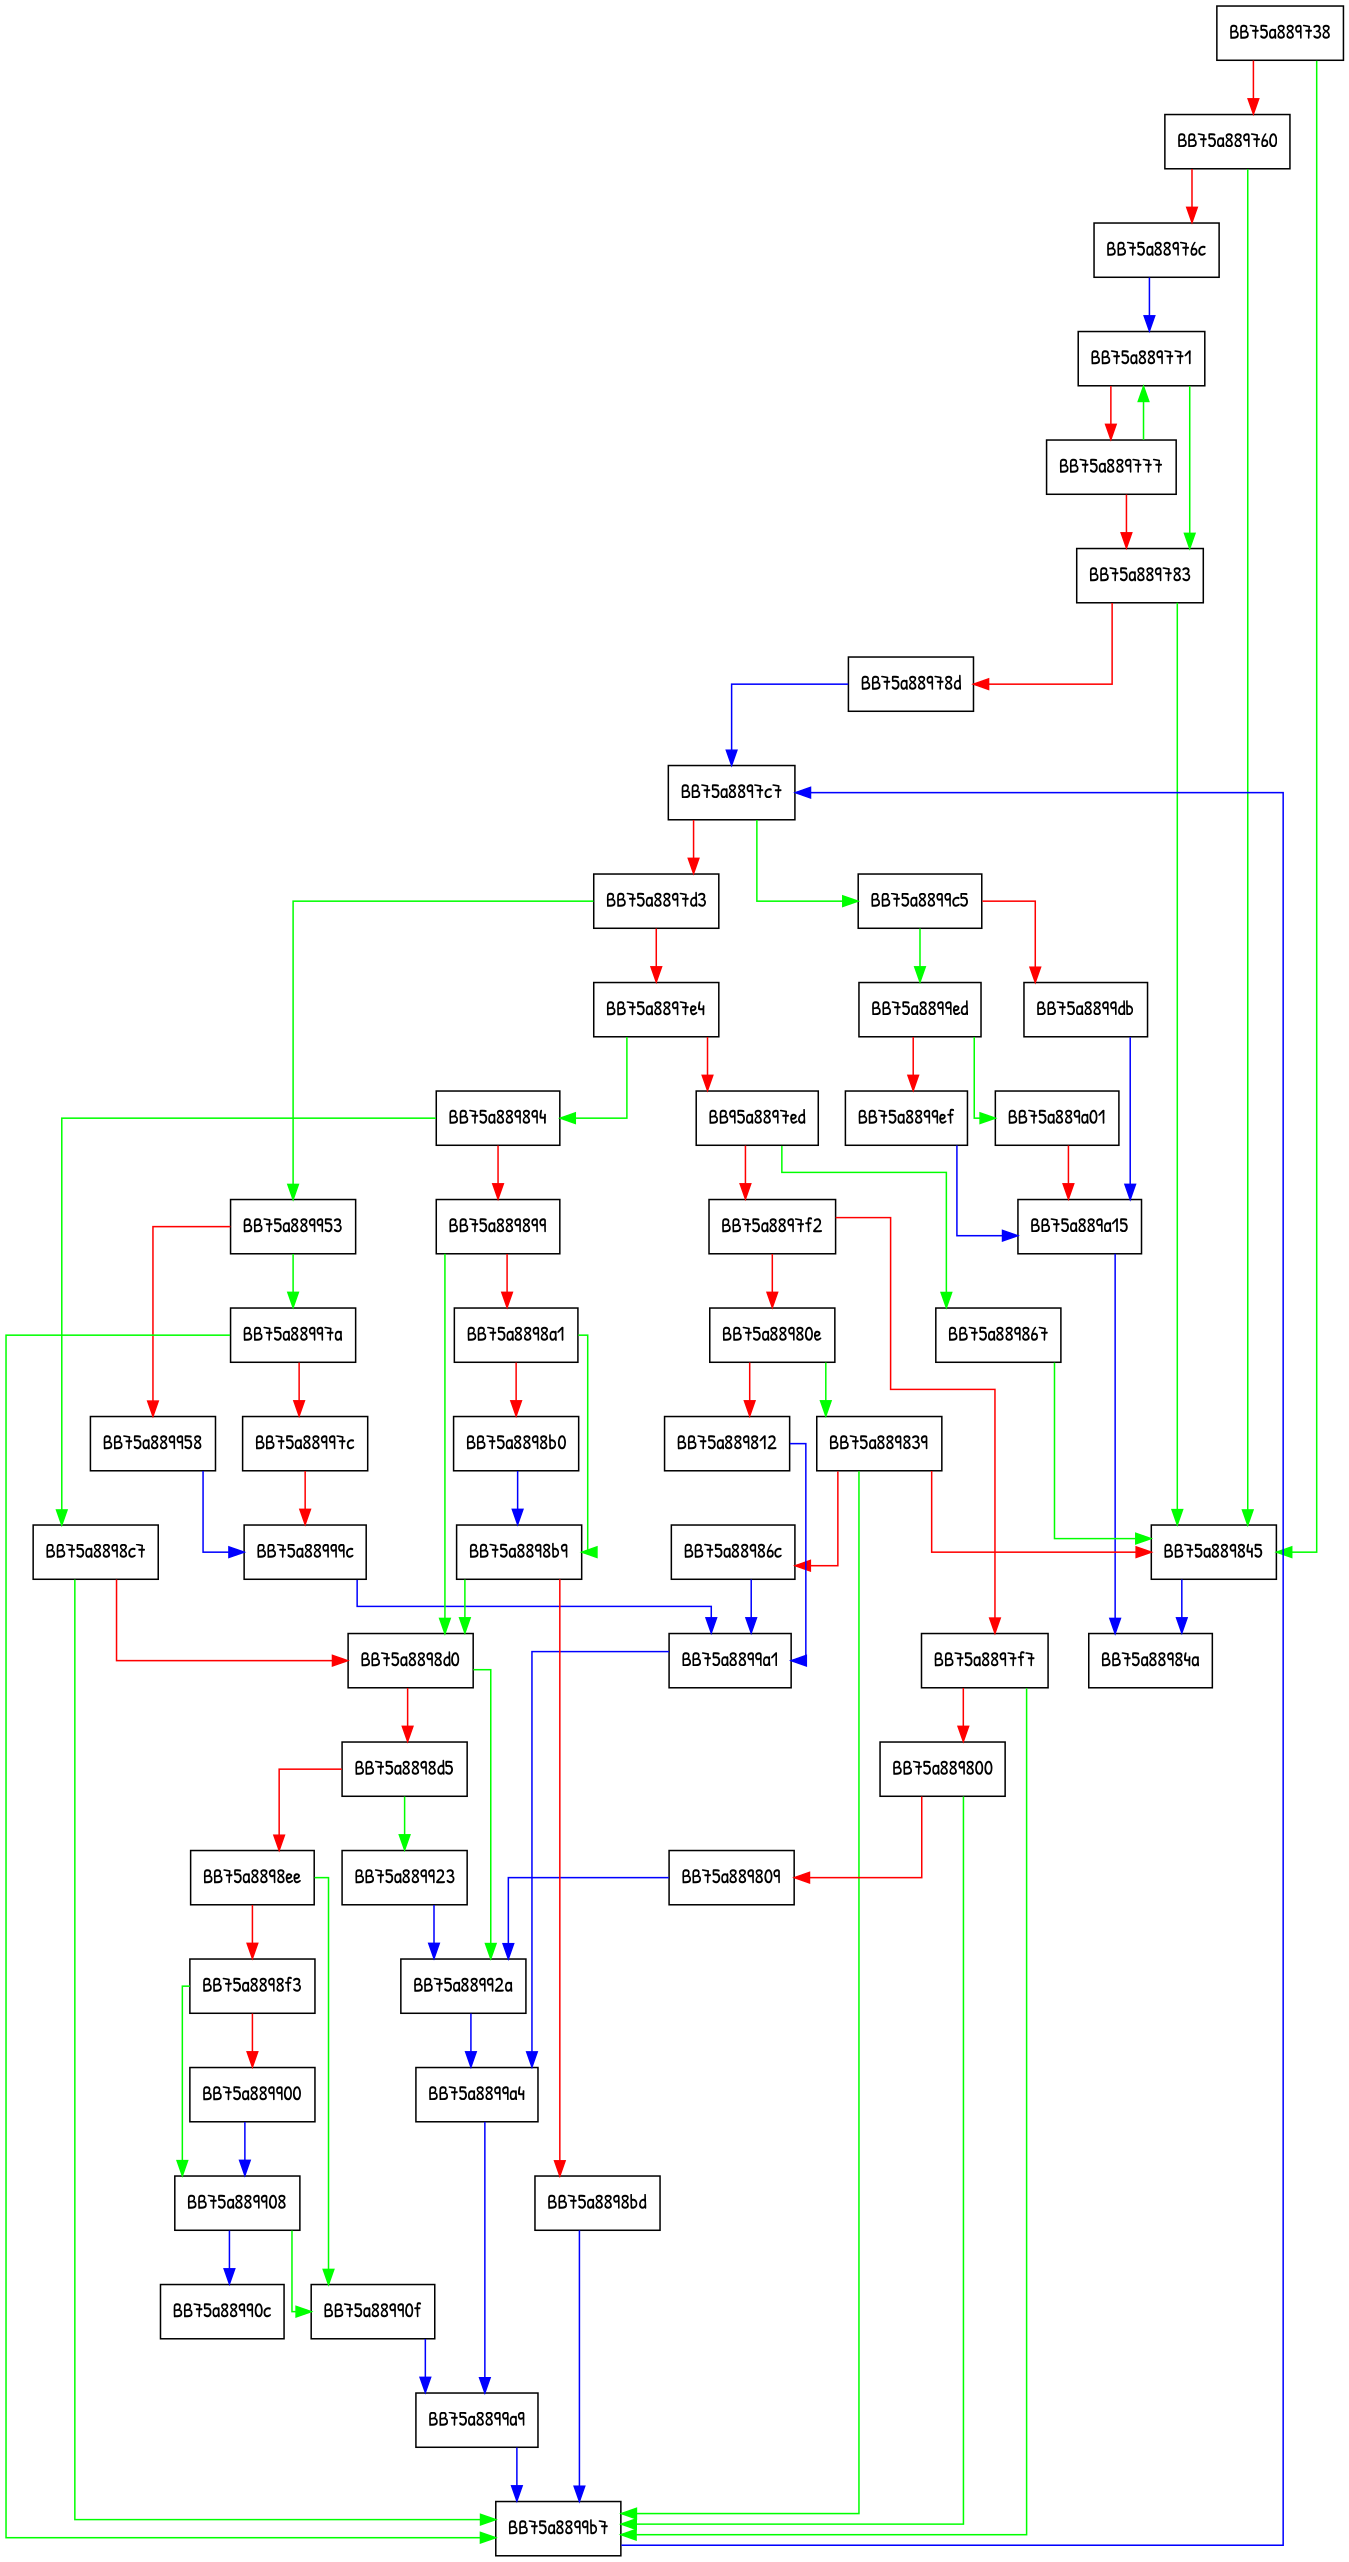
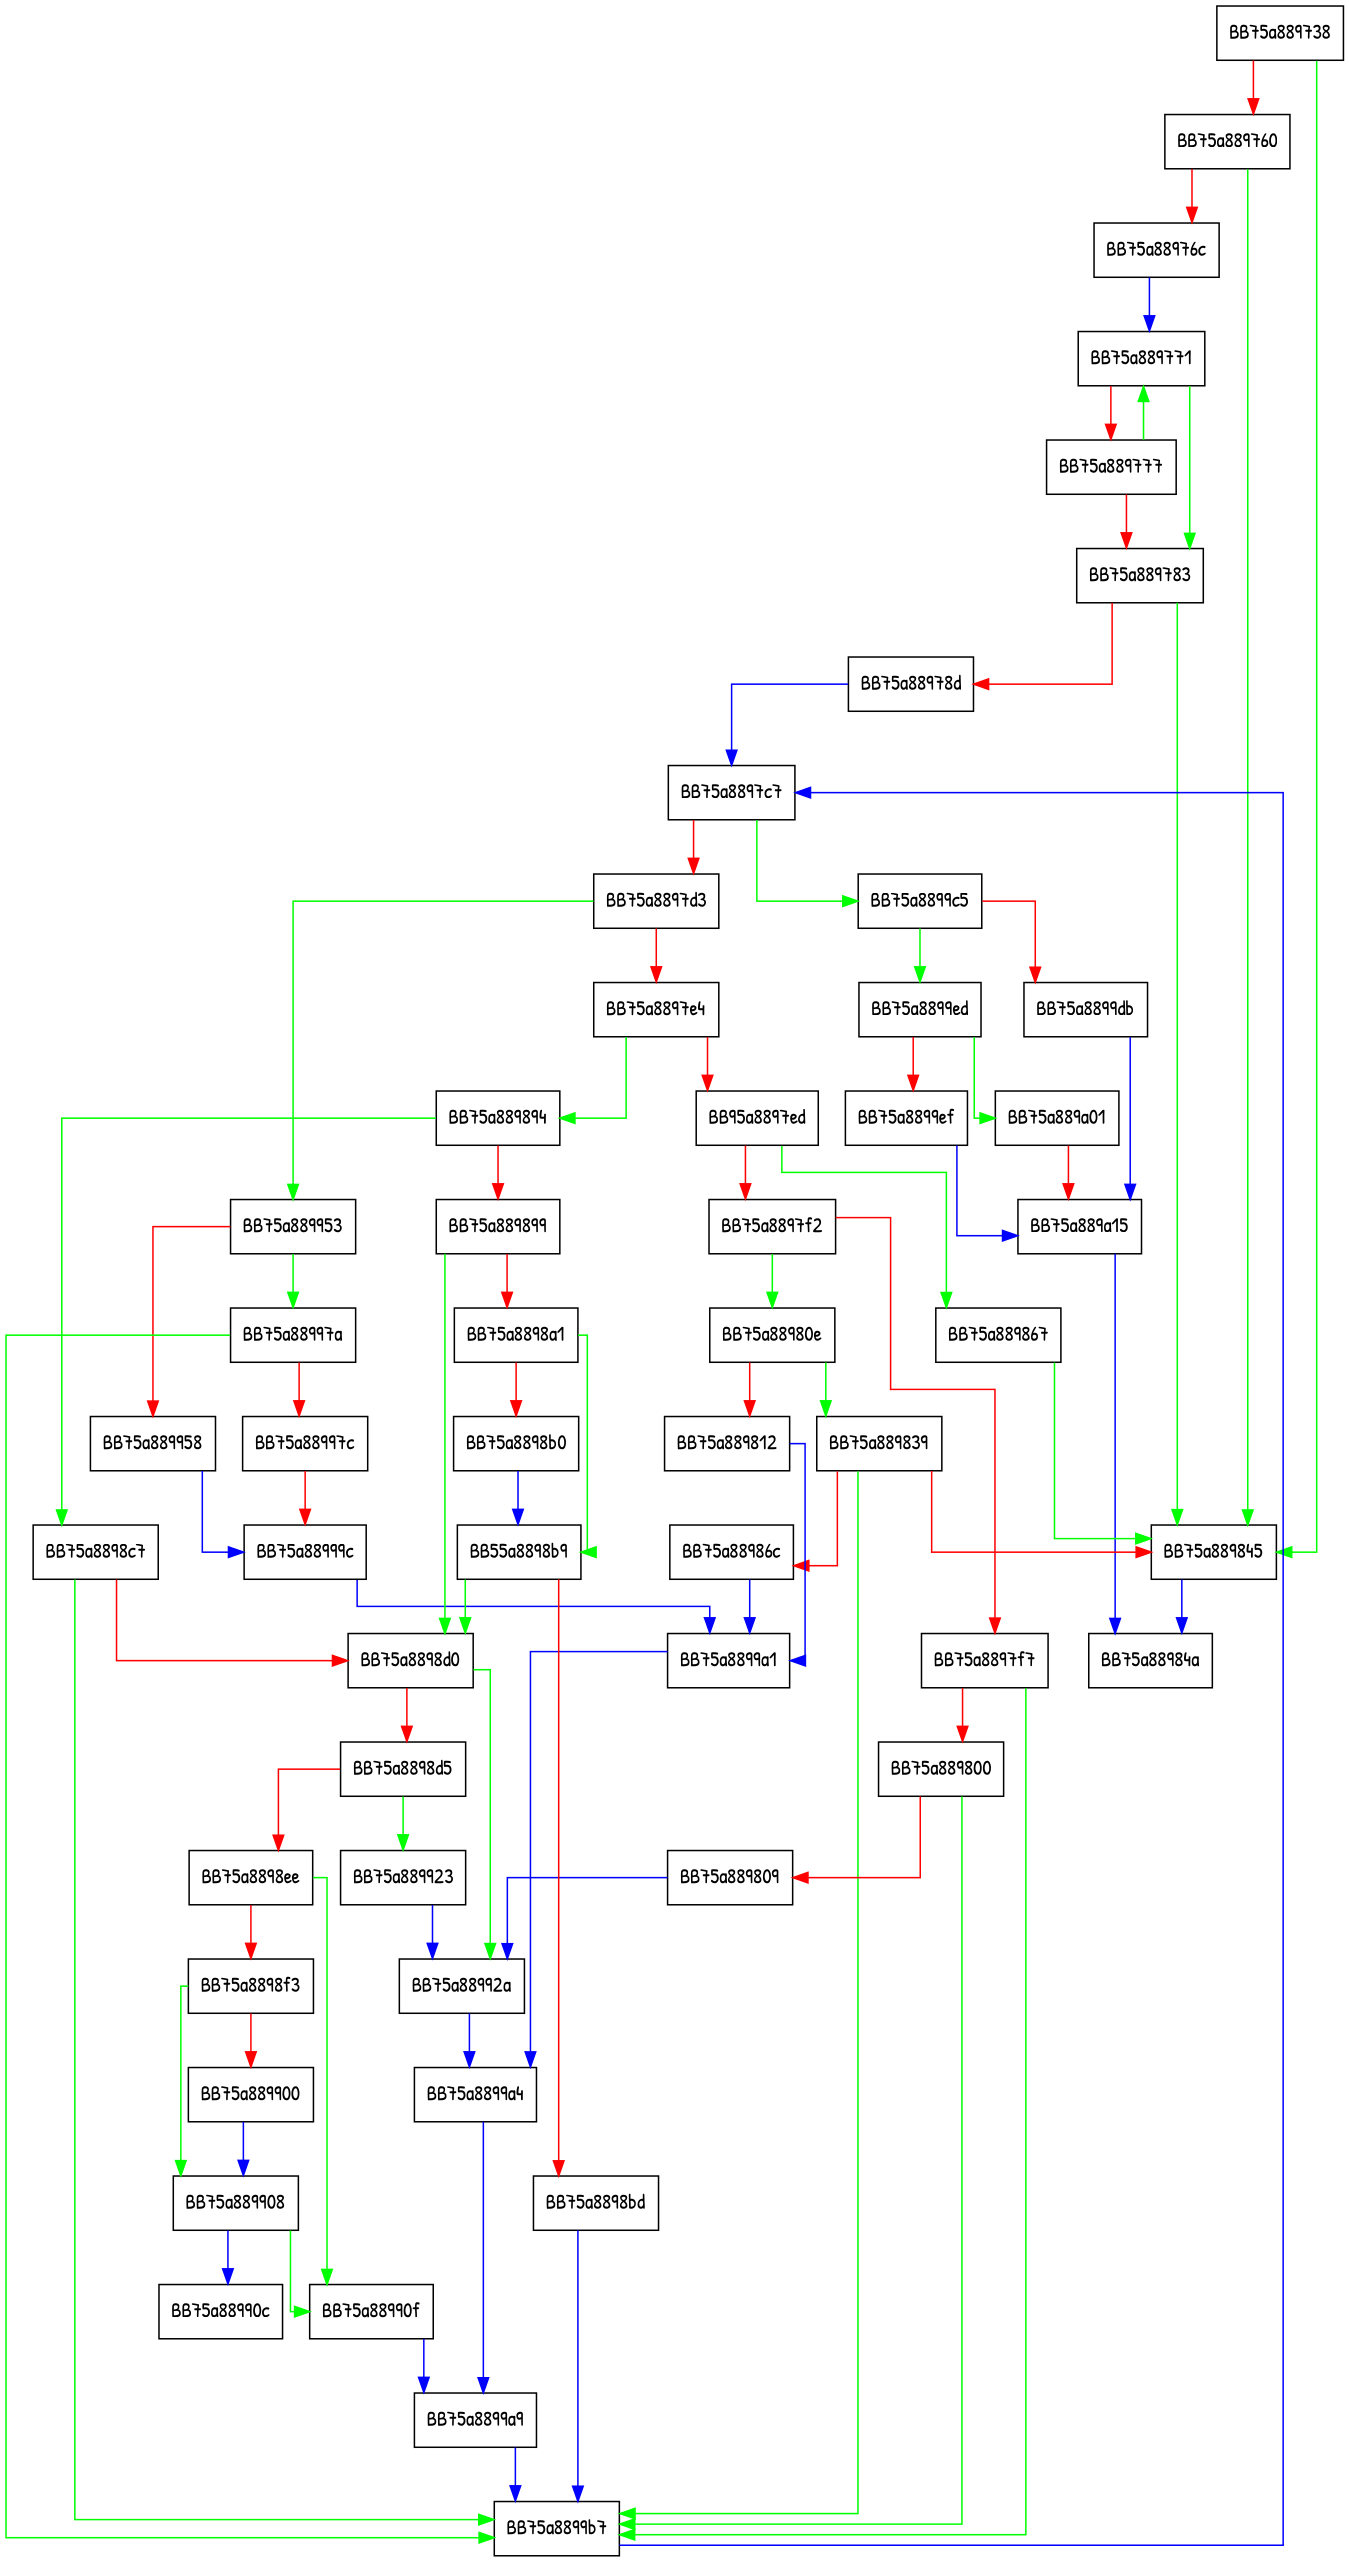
(772, 1273) -> (772, 1273)
(519, 1552) -> (519, 1552)
